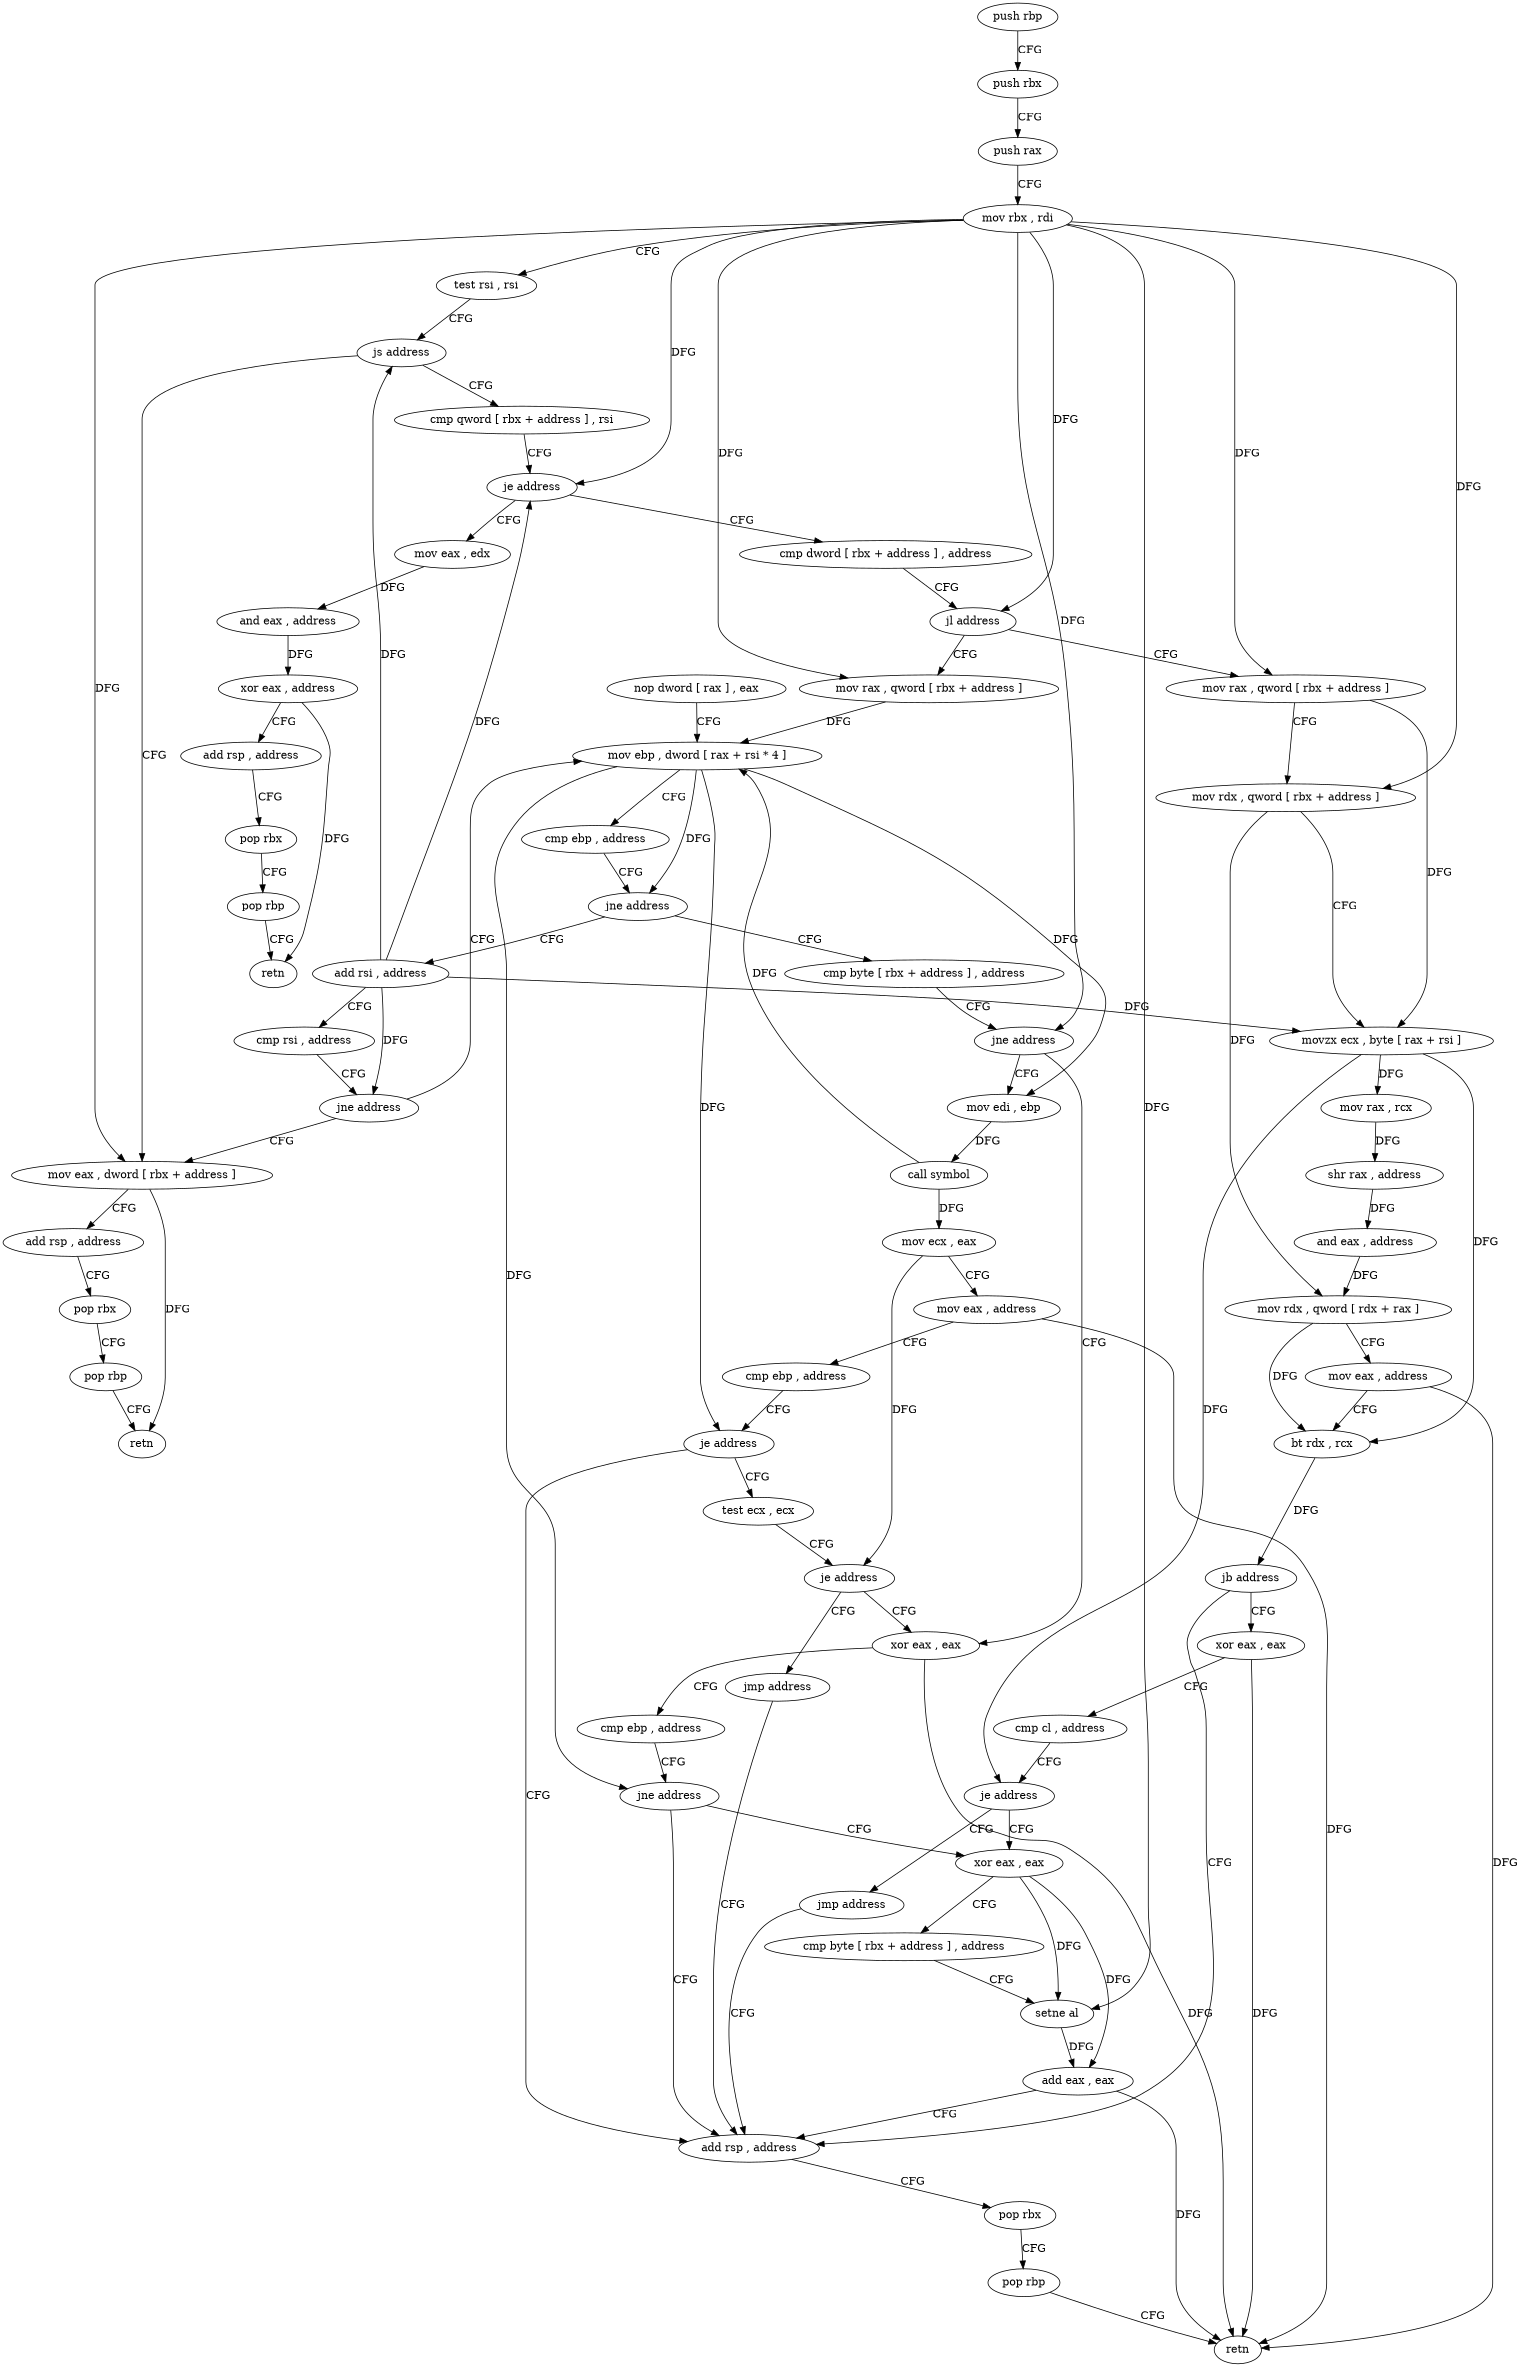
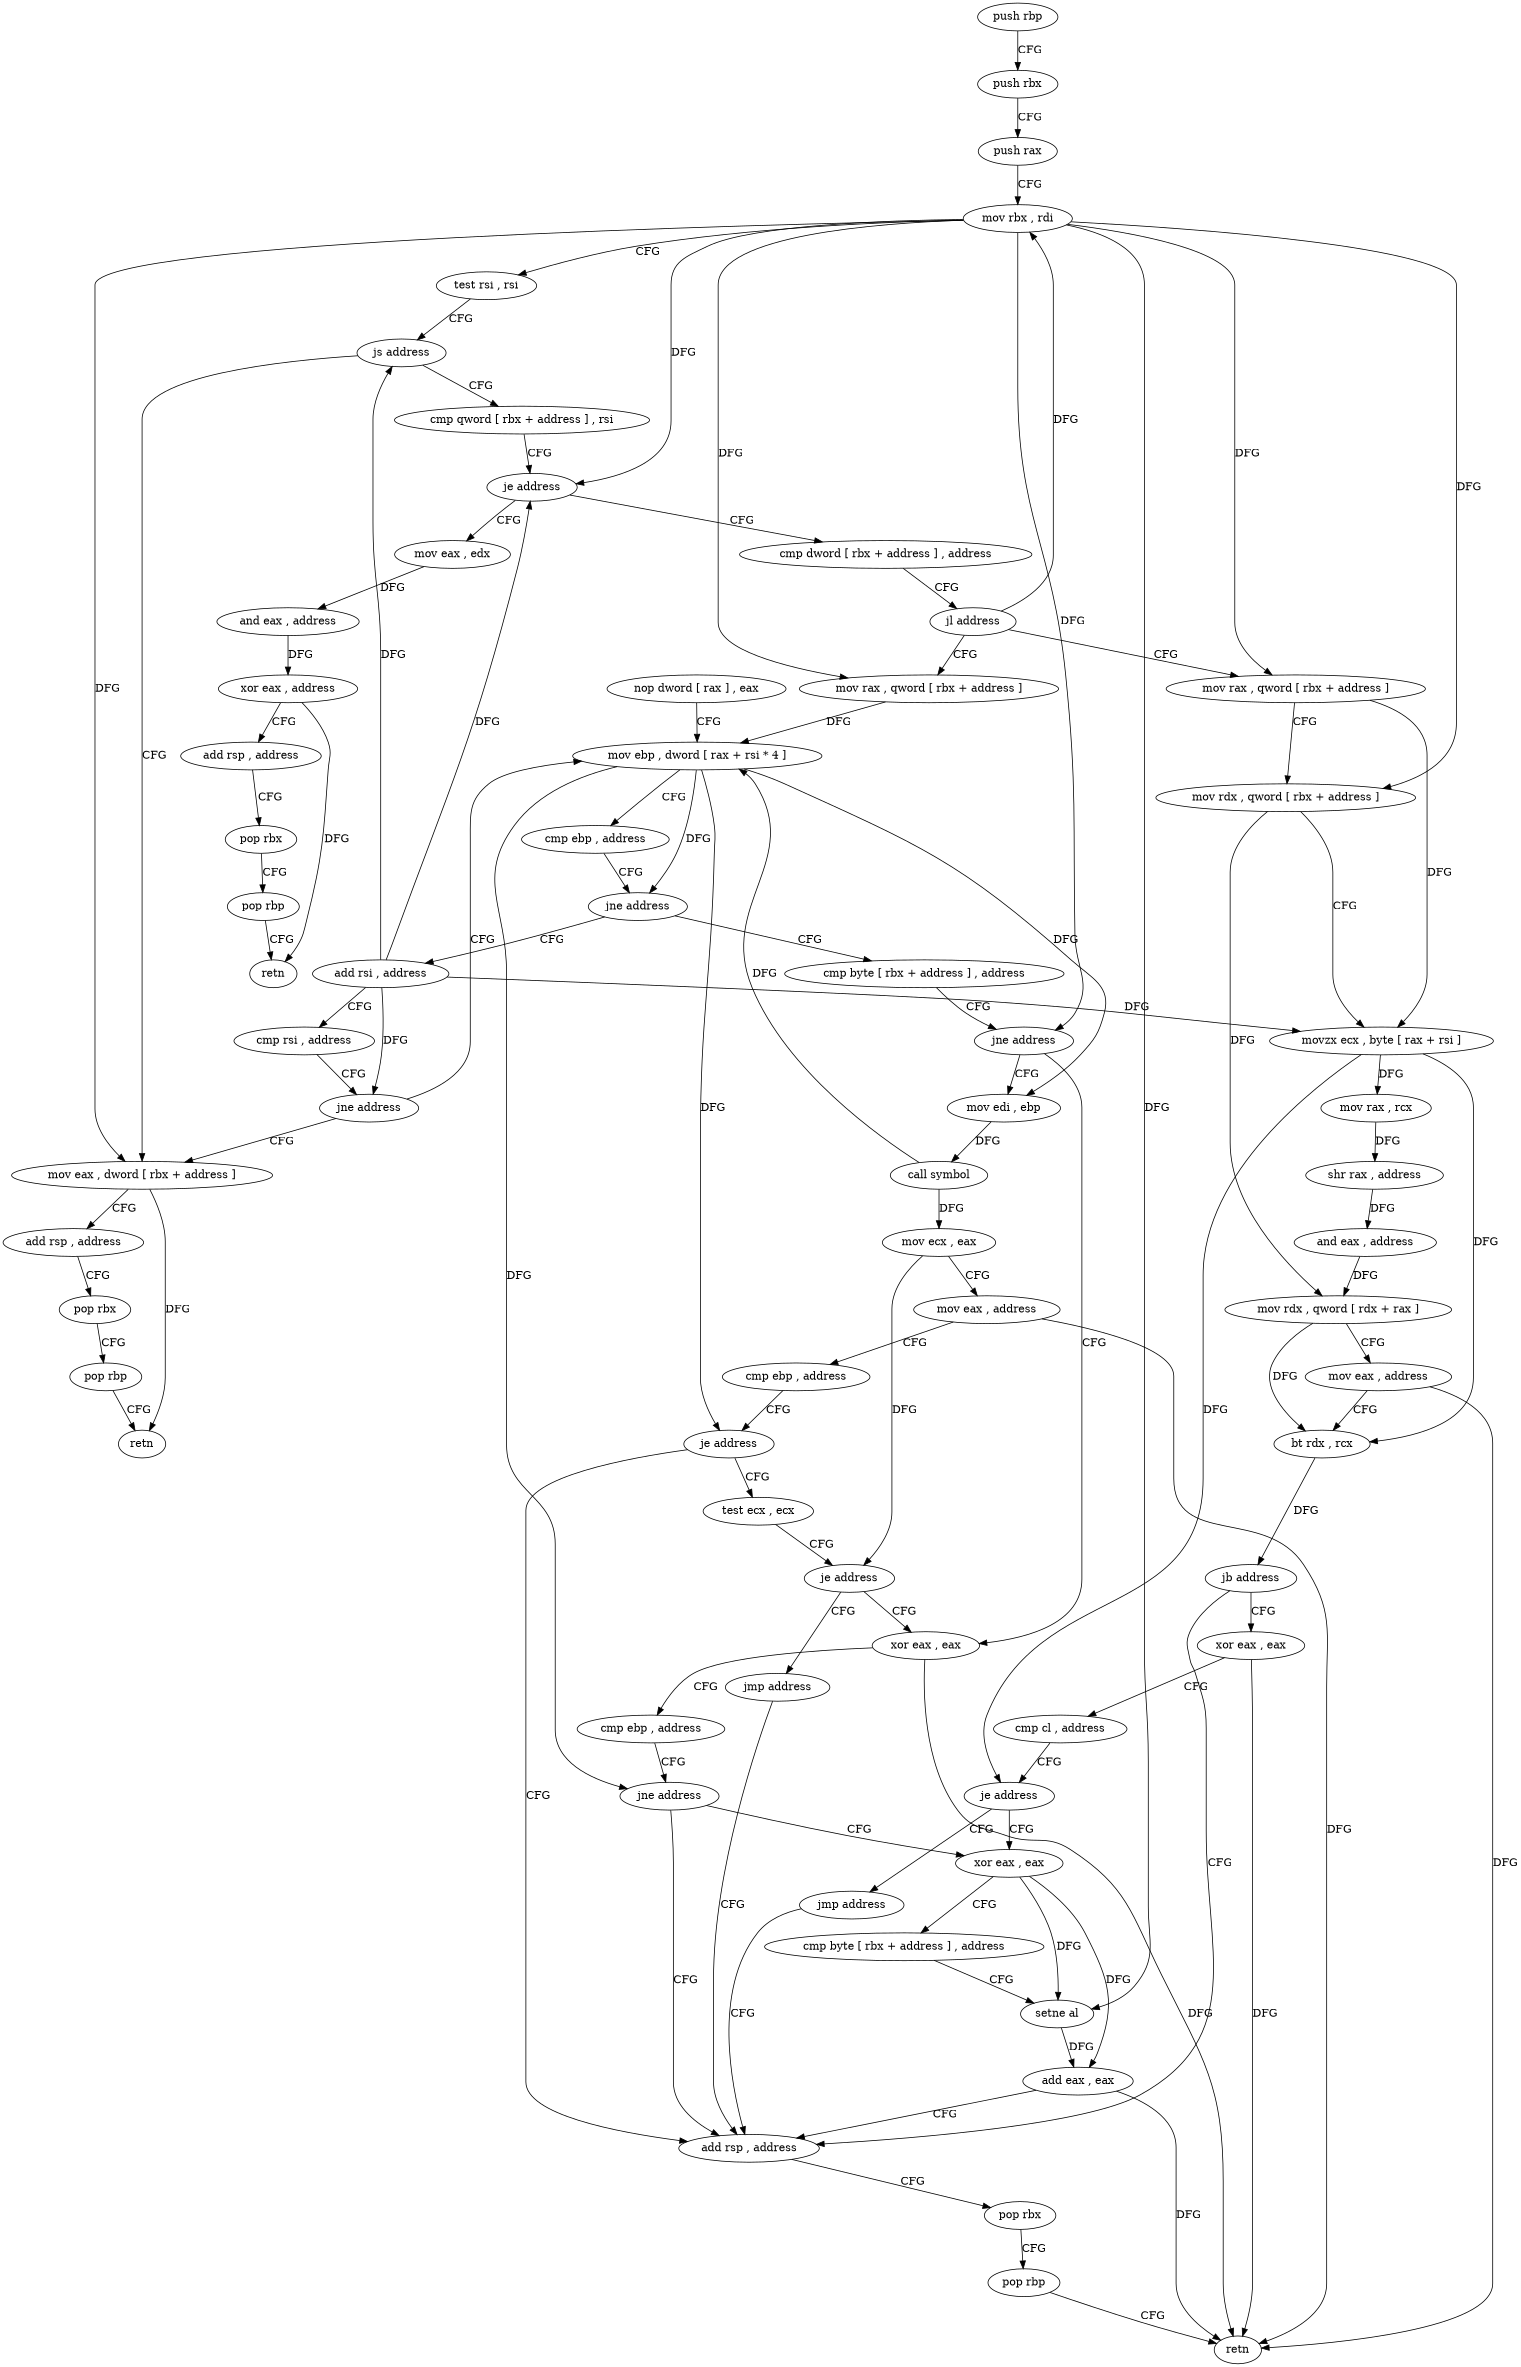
(1053, 427) -> (1053, 435)
